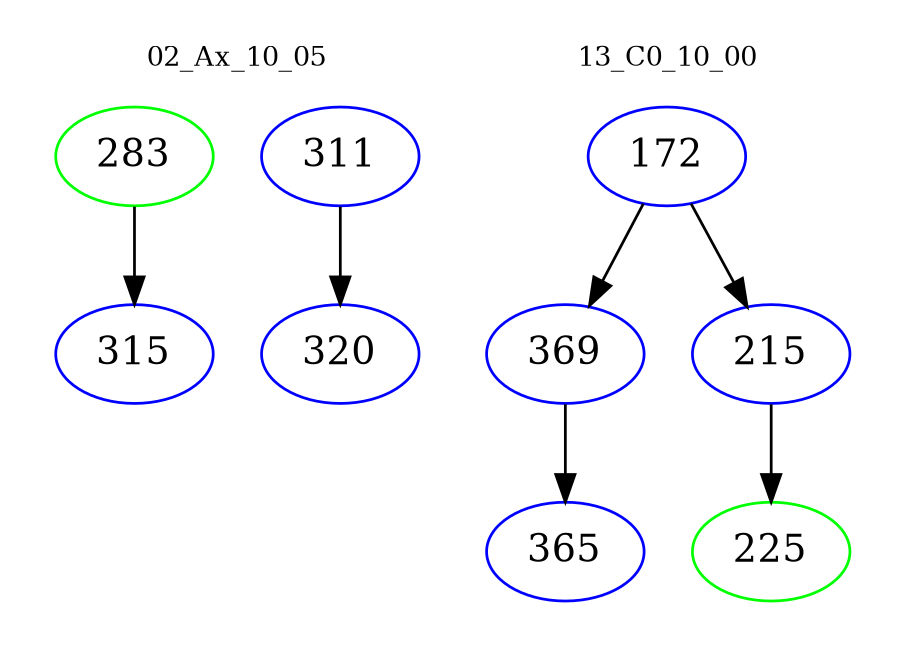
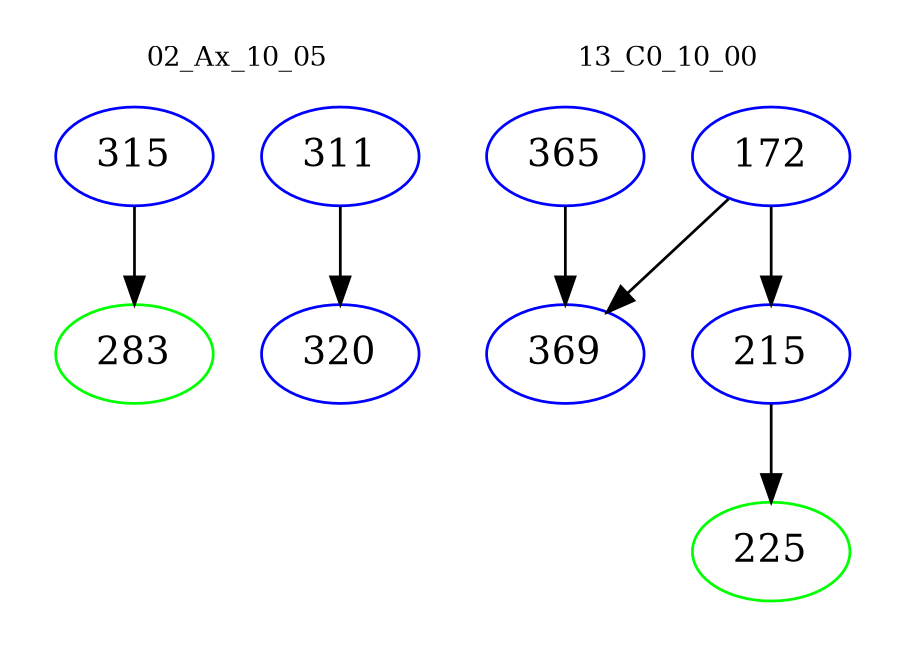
(134, 242) -> (134, 242)
(565, 439) -> (565, 242)
